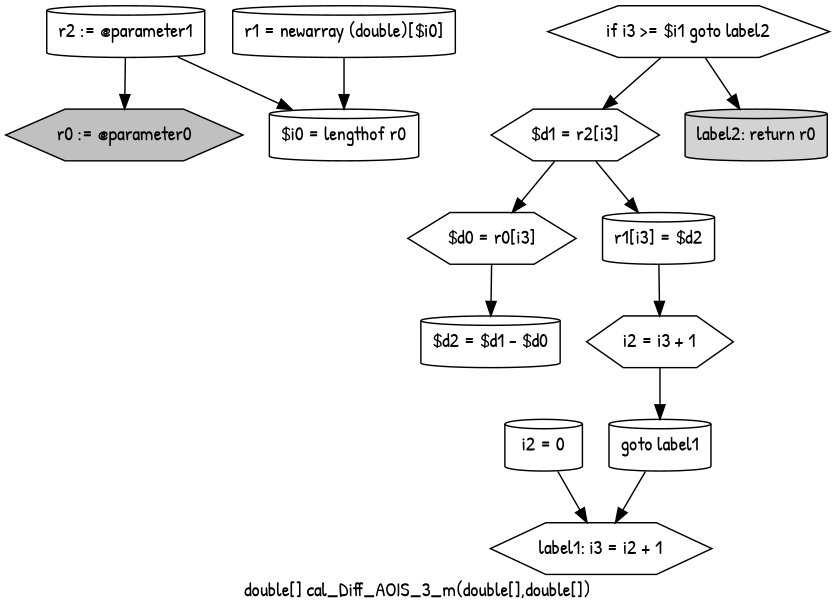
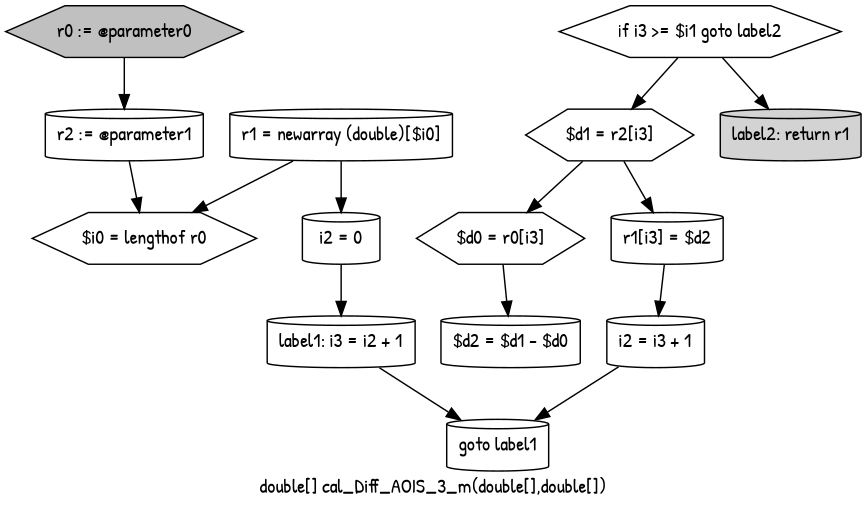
(125, 76) -> (124, 76)
(344, 135) -> (144, 238)
(756, 135) -> (791, 135)
none -> (341, 180)
(660, 342) -> (656, 342)
(634, 491) -> (414, 390)
(601, 549) -> (341, 342)
